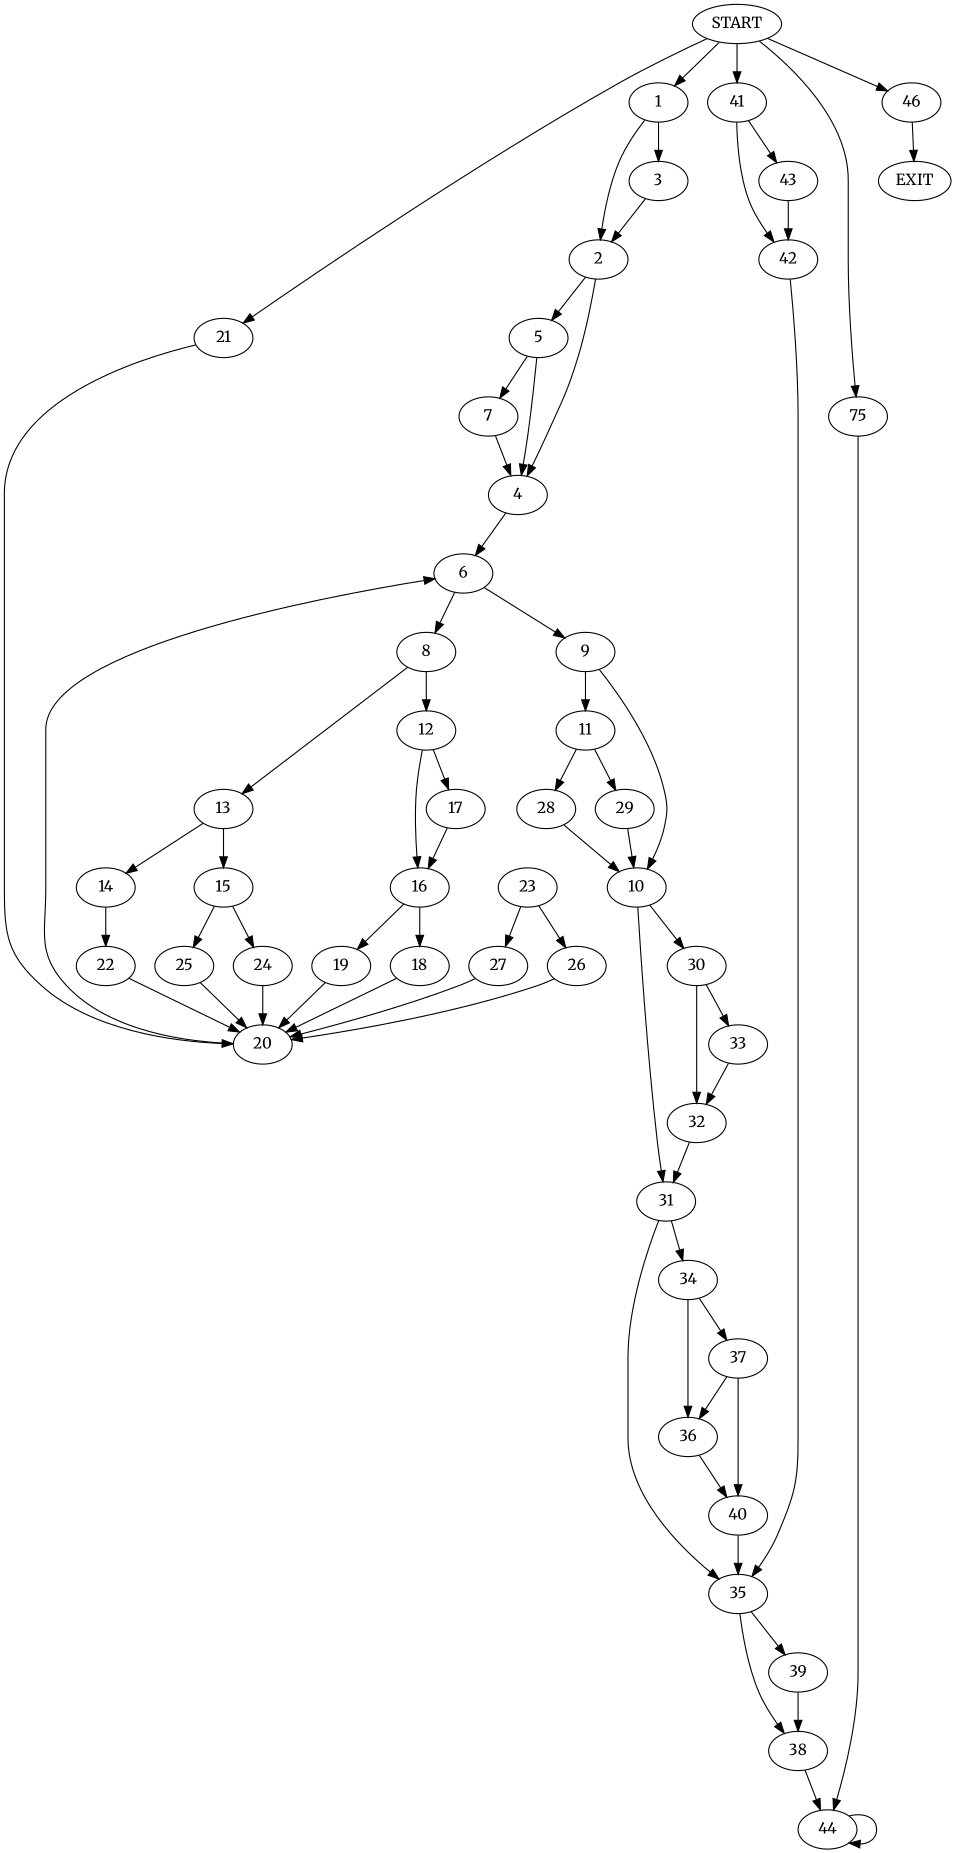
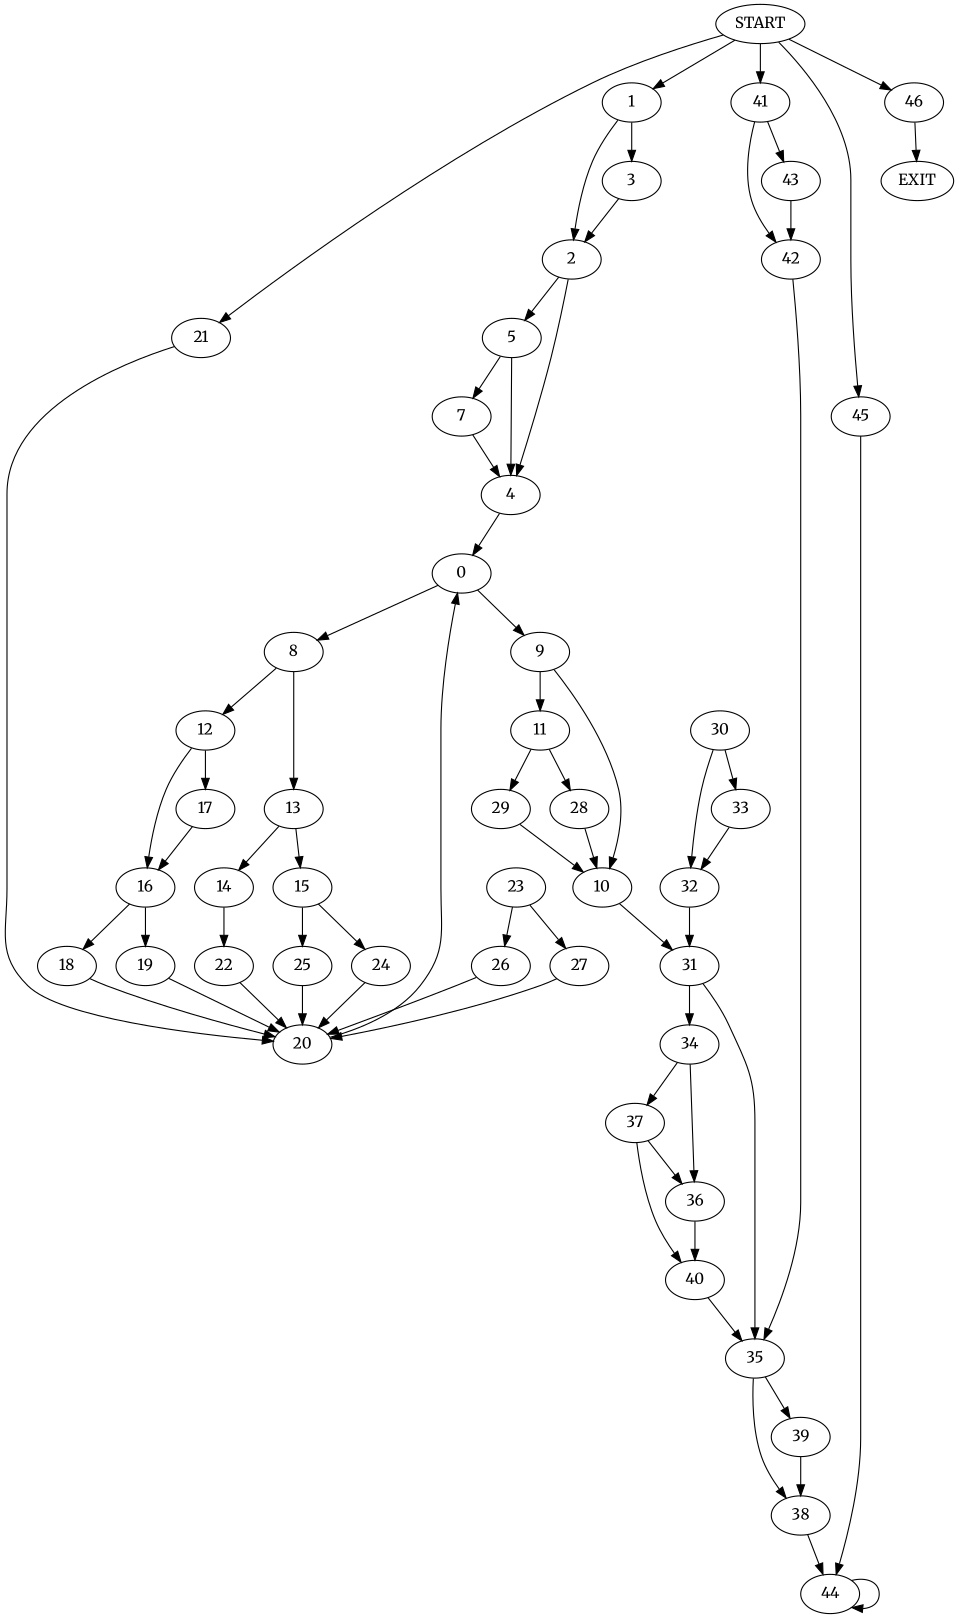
(858, 416) -> (861, 416)
(463, 573) -> (462, 573)
(663, 922) -> none
